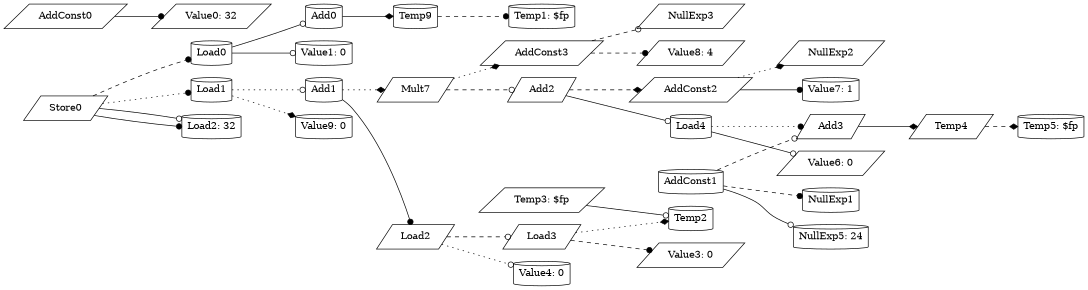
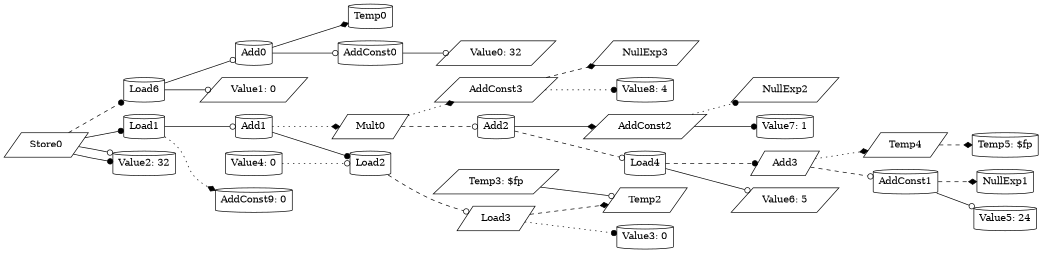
(66, 16) -> (370, 53)
(137, 16) -> (423, 53)
(416, 16) -> (370, 16)
(542, 16) -> none
(614, 35) -> (567, 72)
(211, 53) -> (144, 90)
none -> (302, 53)
(324, 53) -> (254, 90)
(617, 53) -> (578, 90)
(691, 53) -> (645, 90)
(757, 73) -> (712, 109)
(266, 90) -> (197, 127)
(416, 90) -> (370, 127)
(542, 90) -> (496, 127)
(601, 90) -> (551, 127)
(144, 98) -> (101, 135)
(616, 108) -> (567, 144)
(211, 127) -> (144, 163)
(324, 127) -> (254, 200)
(755, 127) -> (709, 163)
(884, 127) -> (837, 155)
(754, 154) -> (839, 172)
(831, 163) -> (785, 200)
(760, 191) -> (953, 182)
(691, 218) -> (645, 200)
(618, 227) -> (565, 210)
(416, 237) -> (370, 163)
(831, 237) -> (1005, 218)
(609, 245) -> (568, 227)
(475, 254) -> (313, 163)
(691, 255) -> (645, 237)
